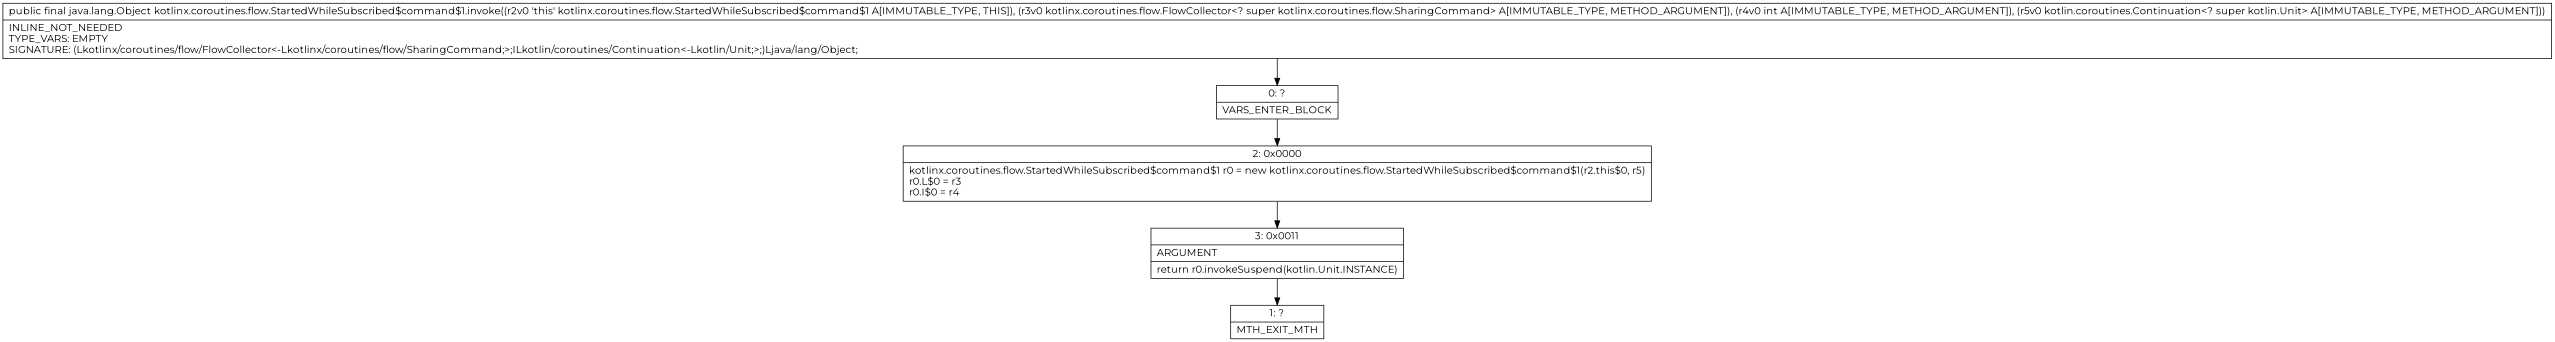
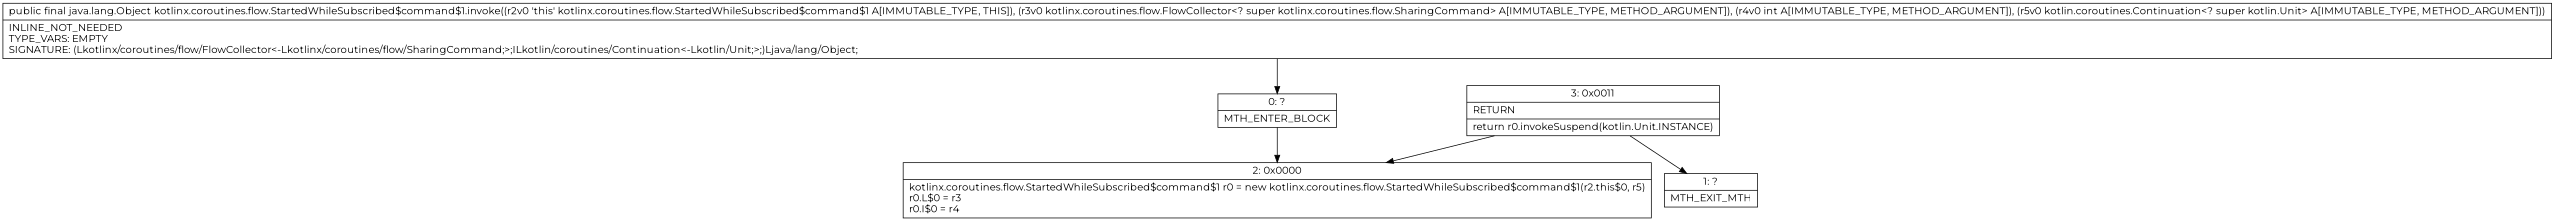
(1277, 110) -> (1277, 119)
(1277, 211) -> (1444, 148)
(1187, 253) -> (1494, 110)
